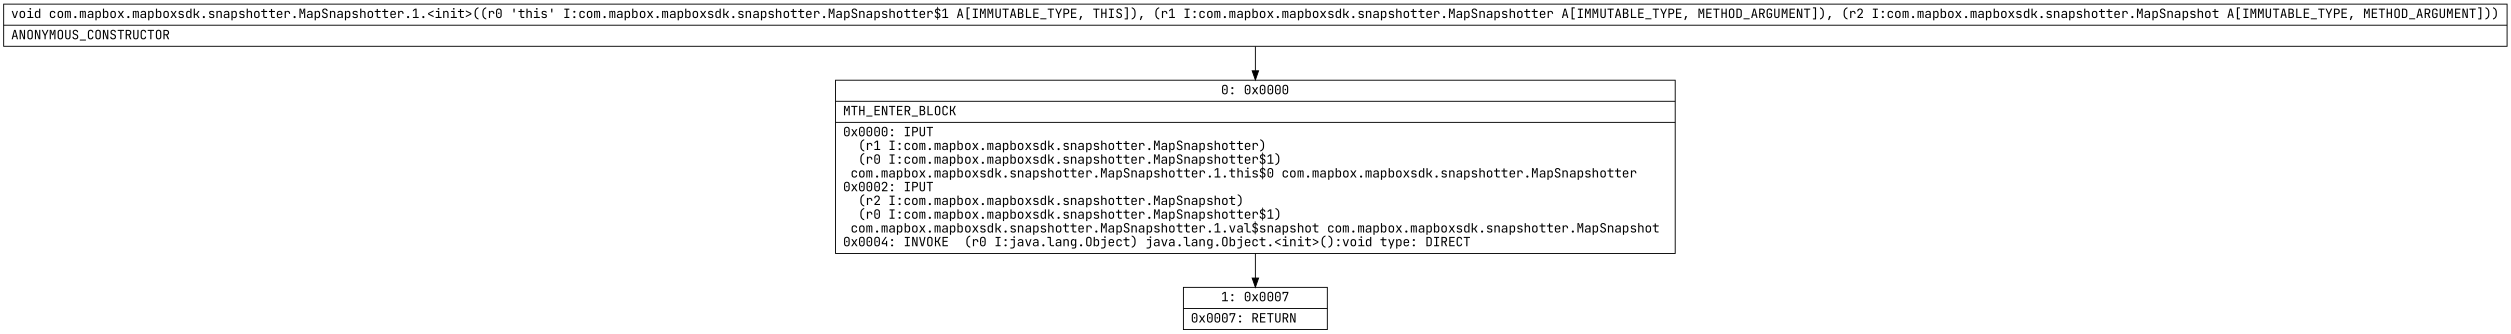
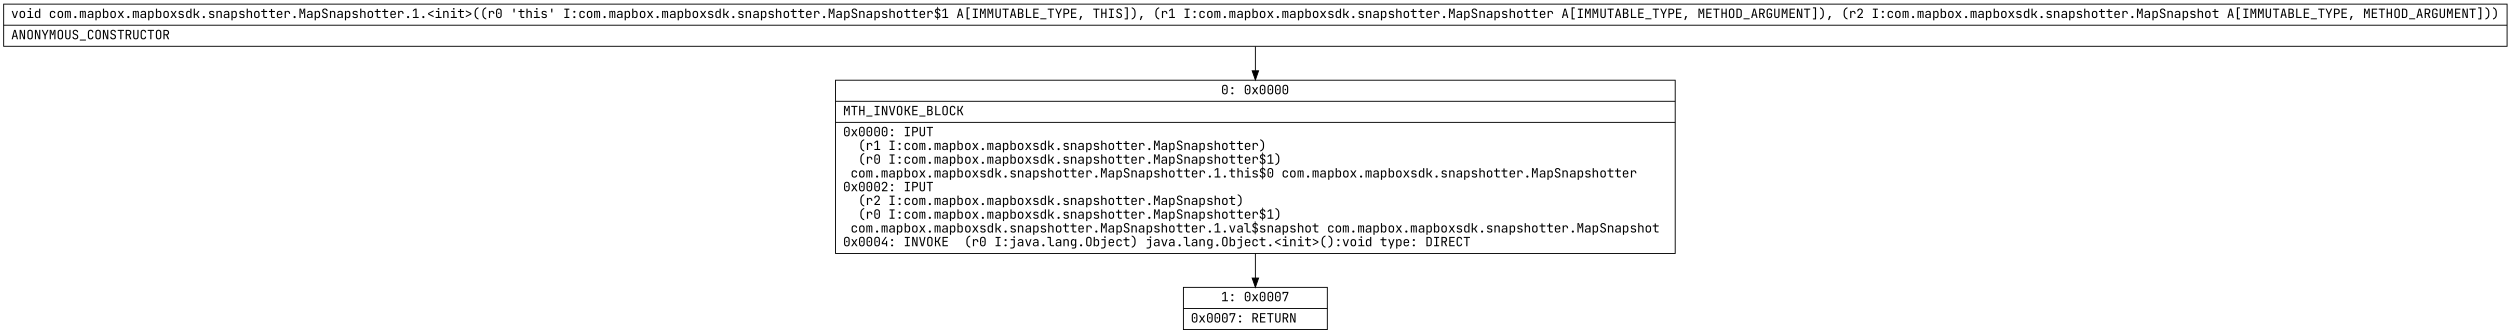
(900, 111) -> (904, 111)
